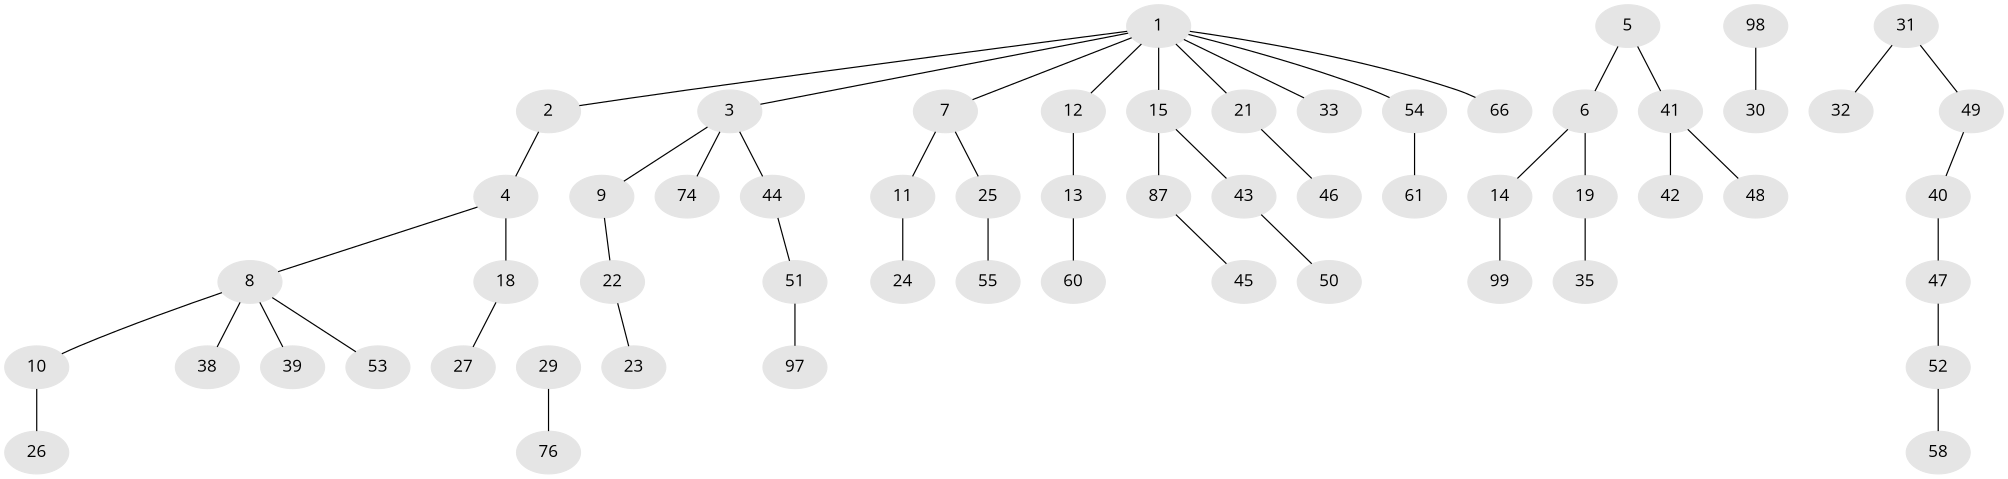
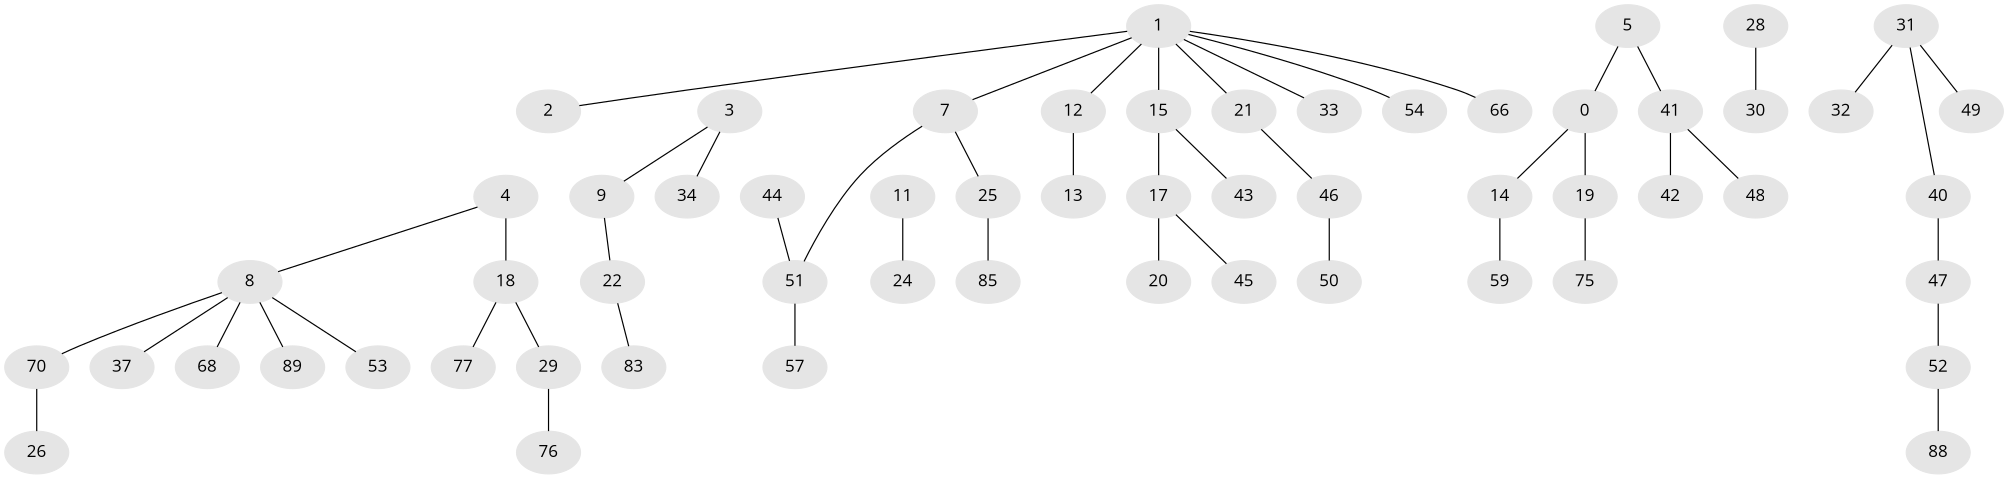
(1756, 26) -> (1756, 26)
(944, 69) -> none
(1585, 111) -> (1585, 111)
(527, 154) -> none
(751, 154) -> none
(924, 154) -> (852, 184)
(1955, 154) -> (1922, 111)
(687, 197) -> (687, 197)
(1159, 197) -> (1159, 197)
(1415, 197) -> none
(1286, 239) -> (1329, 239)
(988, 282) -> (988, 282)
(1073, 282) -> none
none -> (1159, 282)
(1500, 282) -> (1500, 282)
(1585, 282) -> (1585, 282)
none -> (527, 325)
(37, 367) -> (37, 367)
none -> (122, 367)
(207, 367) -> (207, 367)
(293, 367) -> (293, 367)
(463, 367) -> (463, 367)
(634, 367) -> (634, 367)
(795, 367) -> (795, 367)
(1938, 453) -> (1938, 453)
